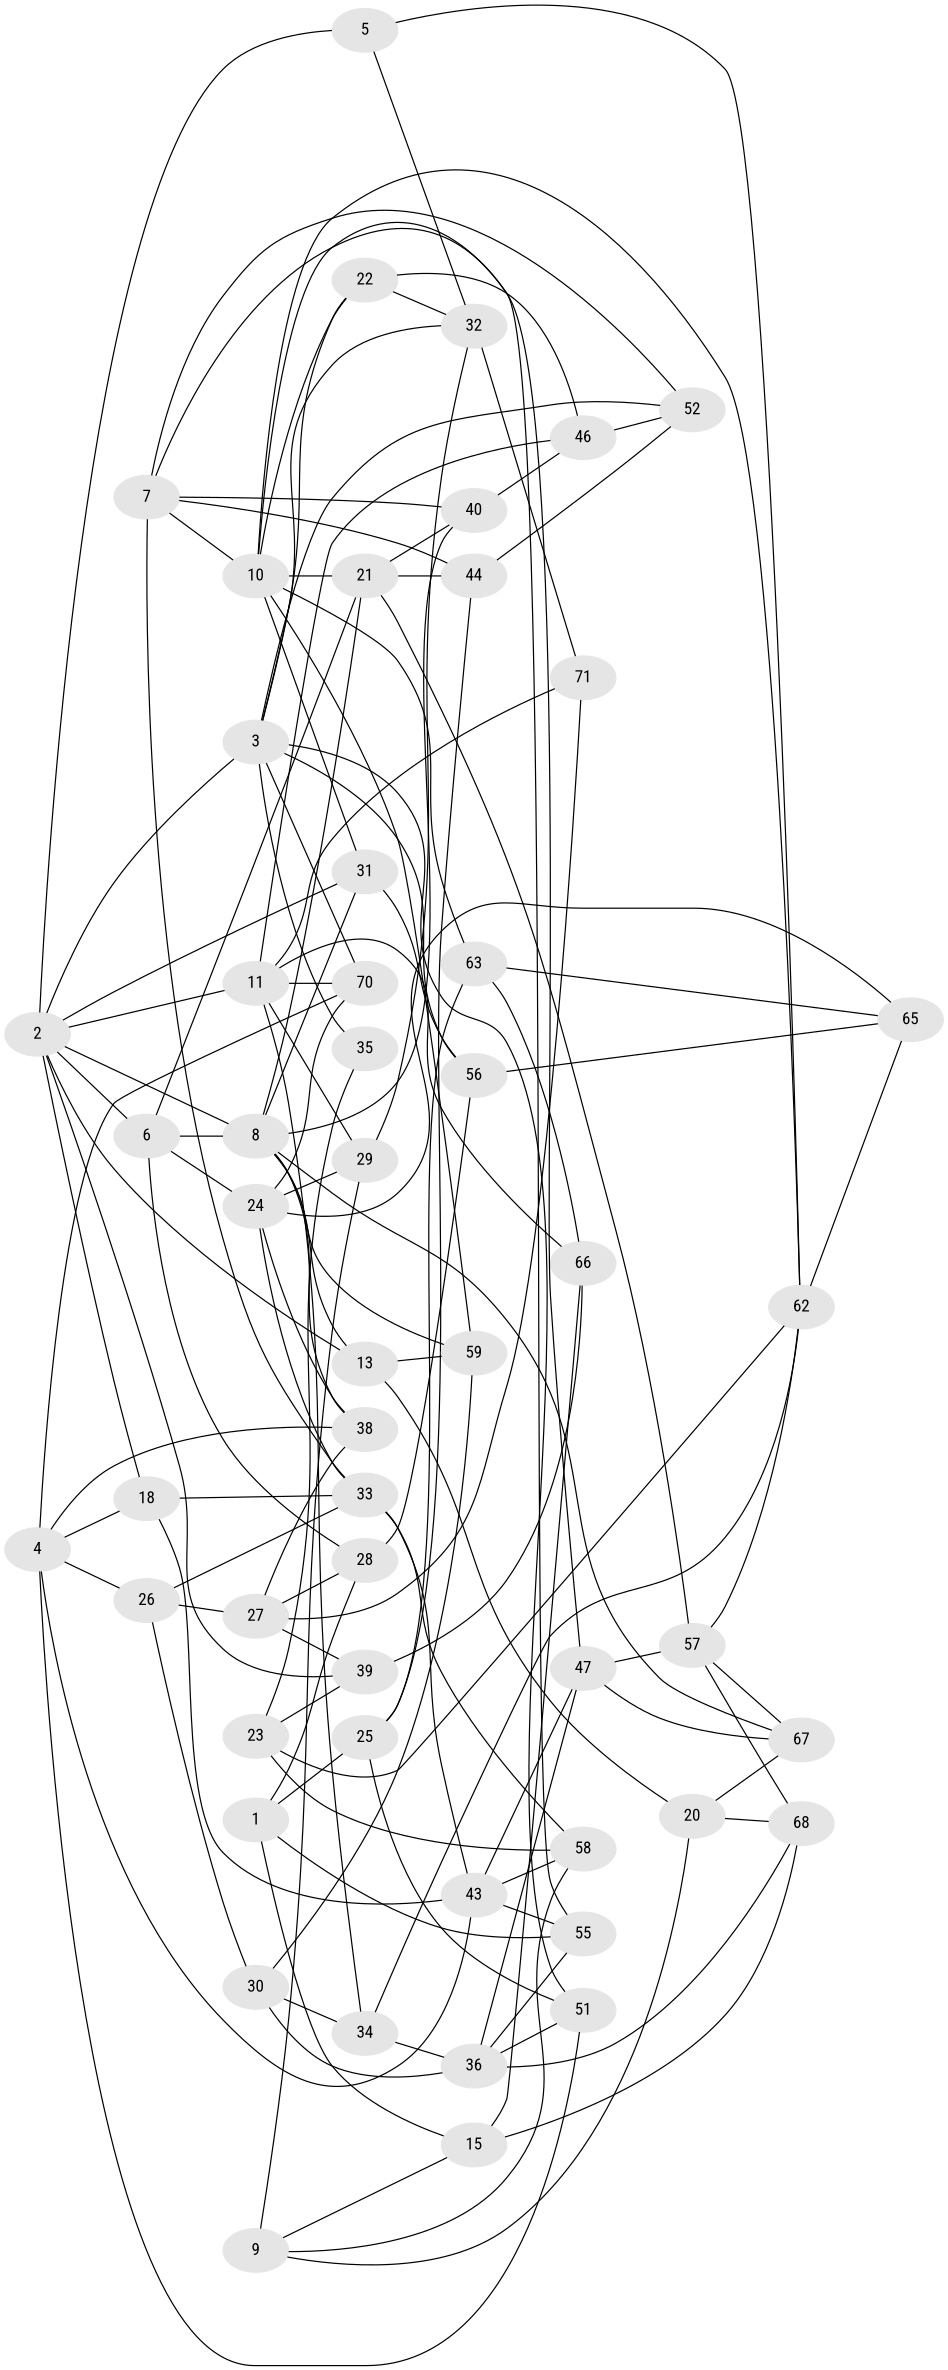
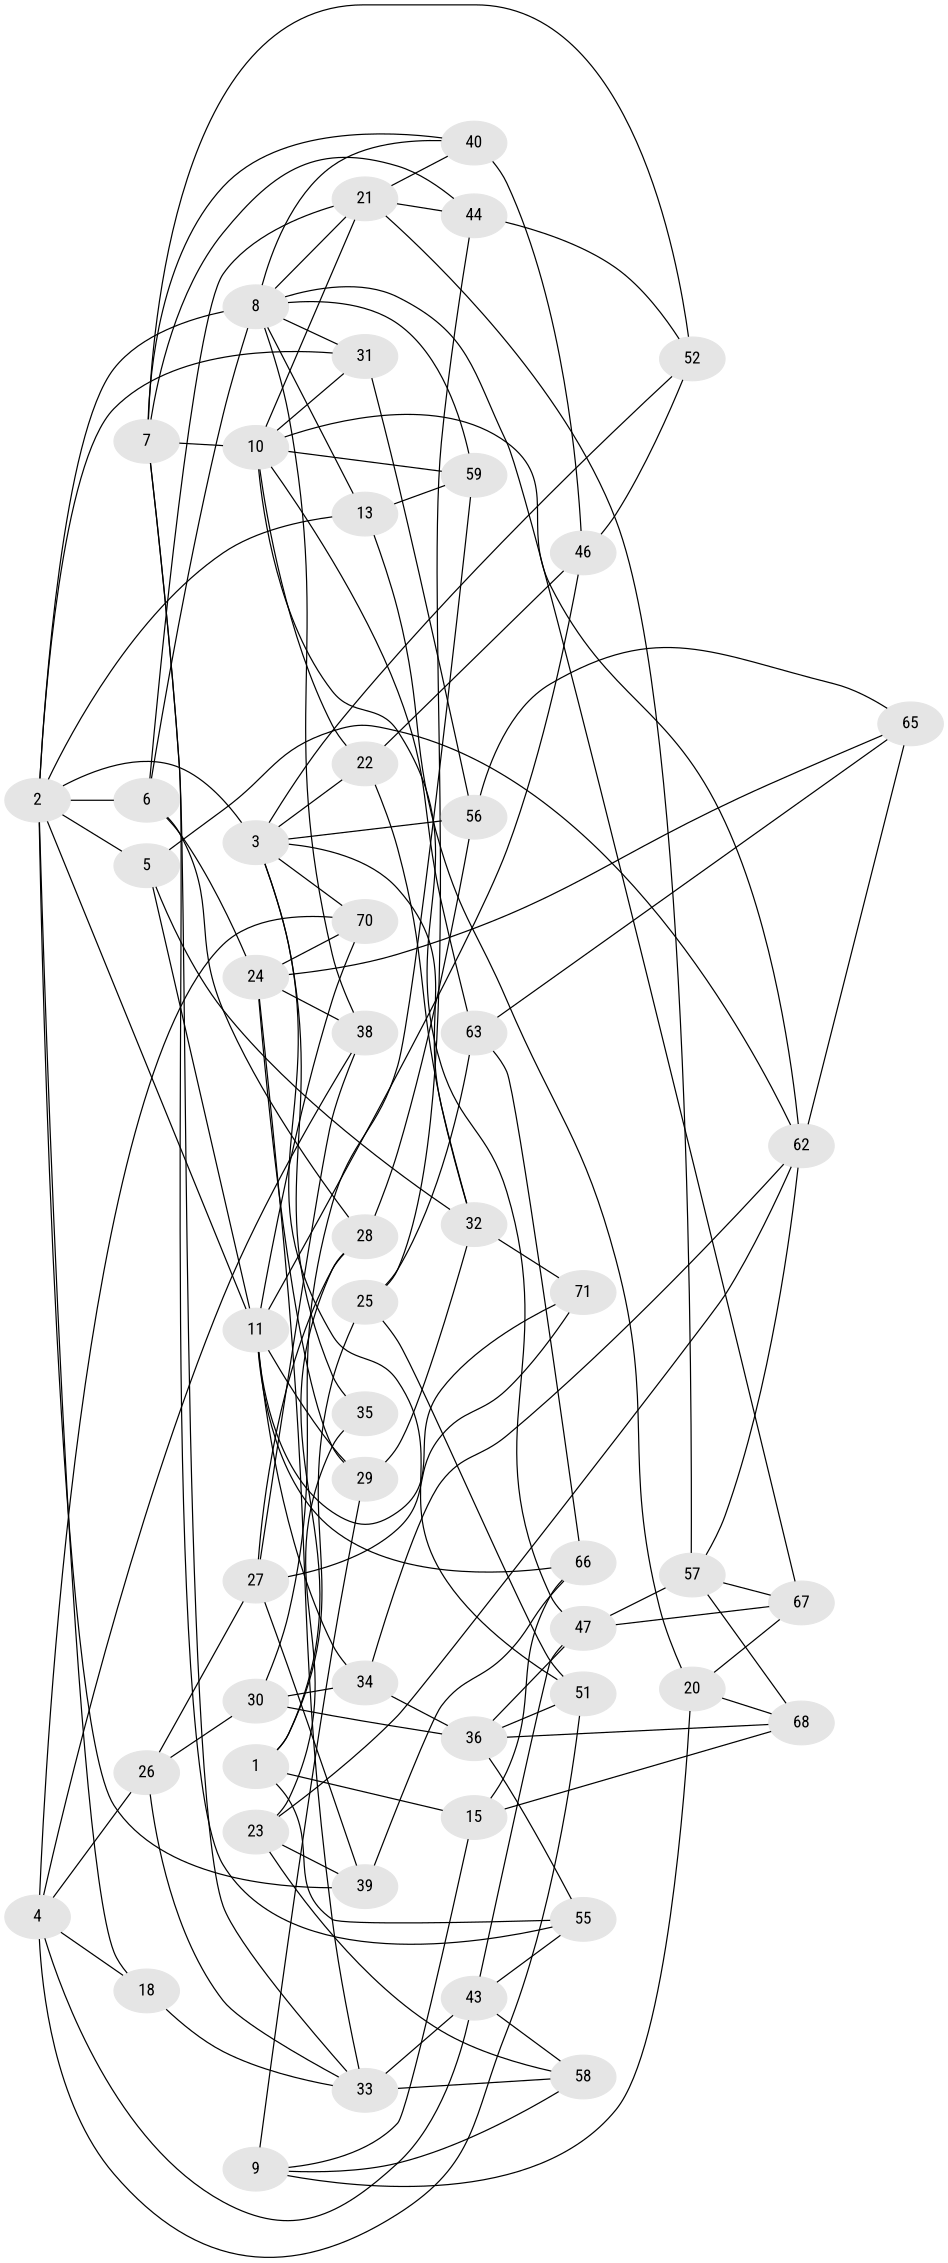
none -> (201, 1098)
(196, 1773) -> none
